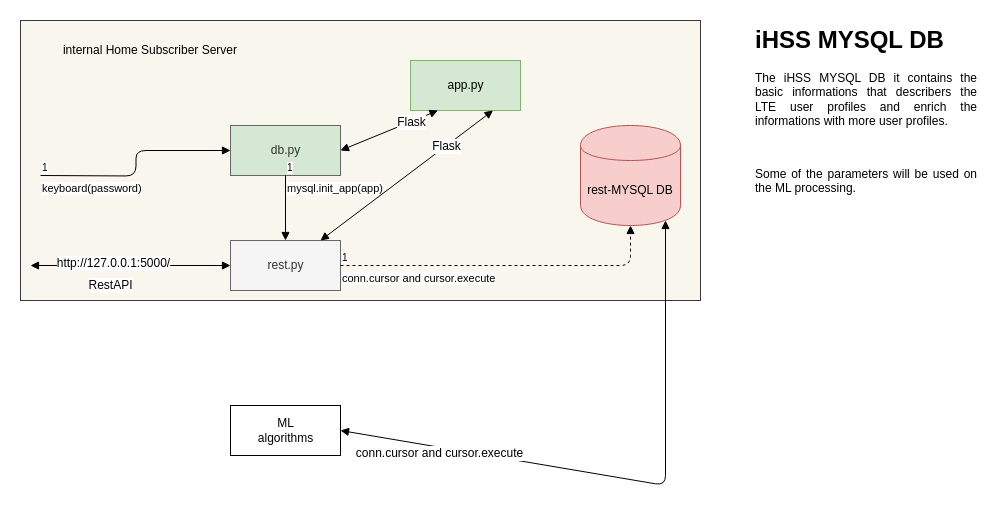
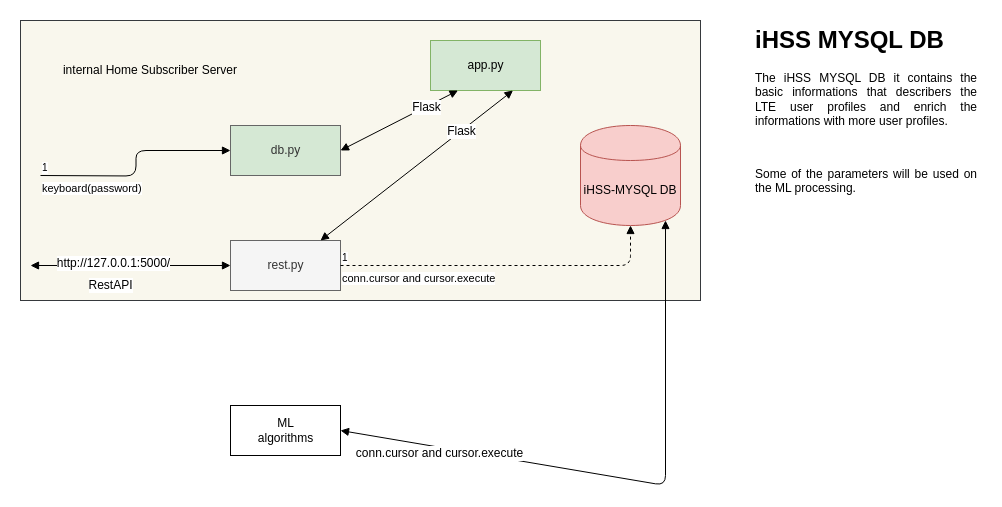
(151, 51) -> (151, 71)
(466, 86) -> (486, 66)
(631, 191) -> (631, 191)
(286, 204) -> none
